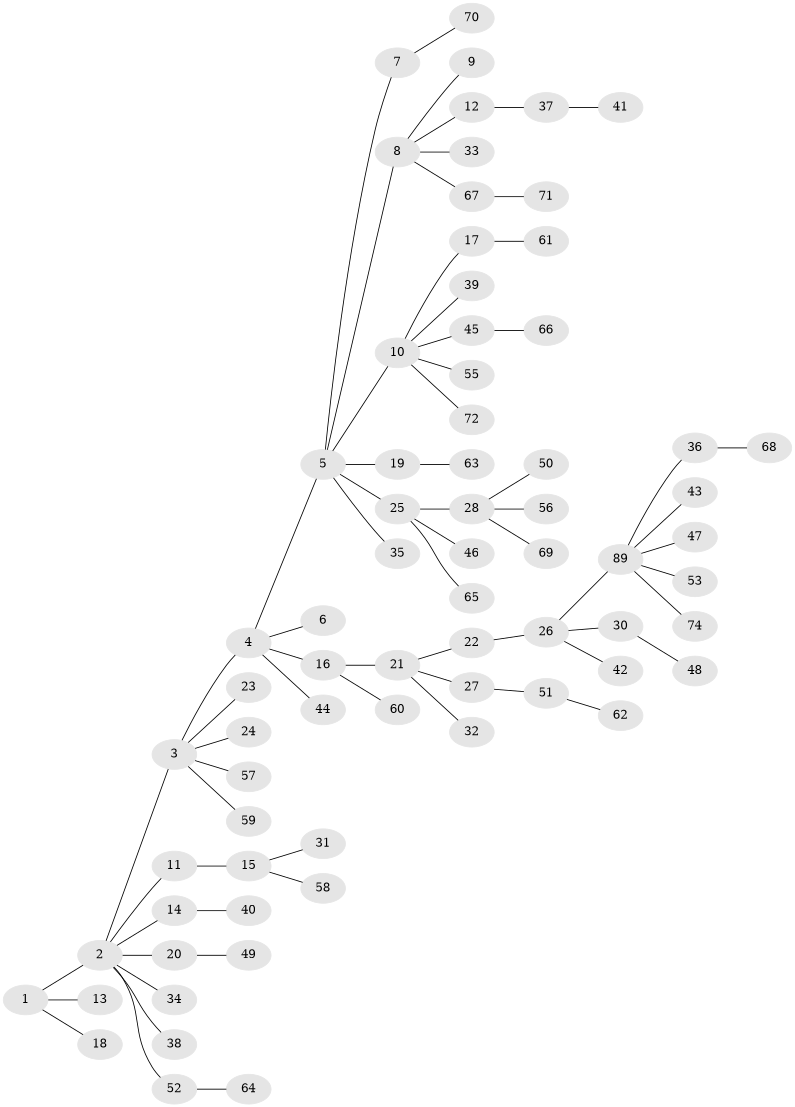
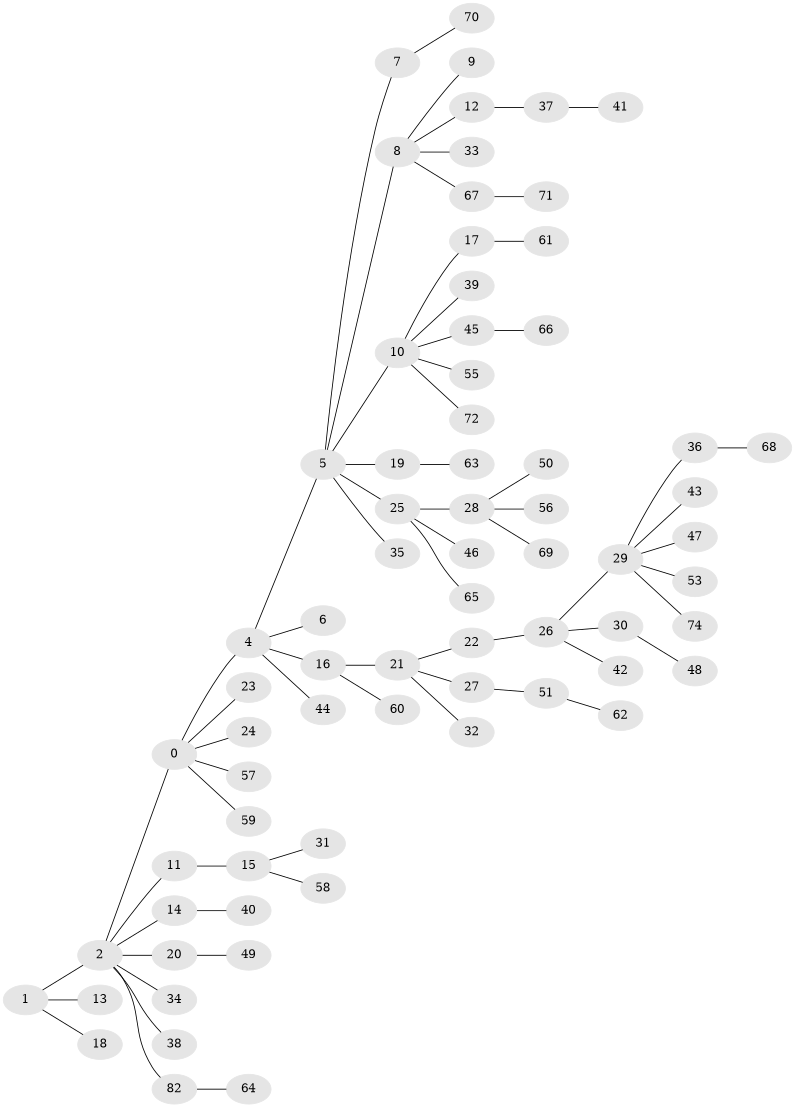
(621, 559) -> (621, 559)
(174, 754) -> (174, 754)
(174, 1089) -> (174, 1089)
